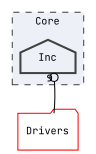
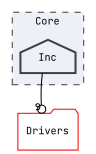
(55, 98) -> (41, 92)
